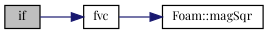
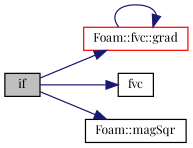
(134, 17) -> (68, 103)
none -> (136, 39)
